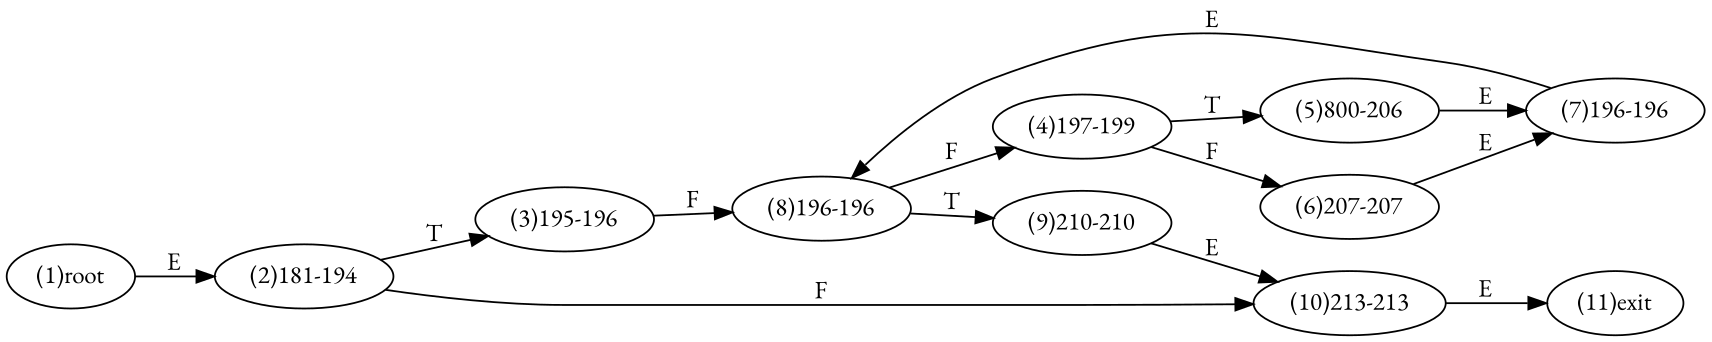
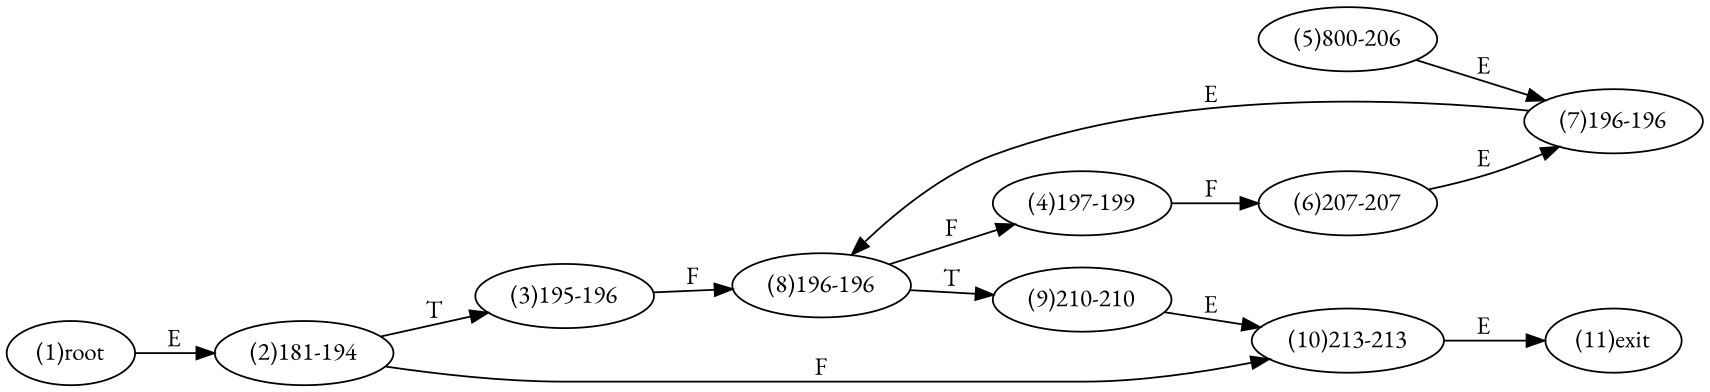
(1207, 119) -> none
